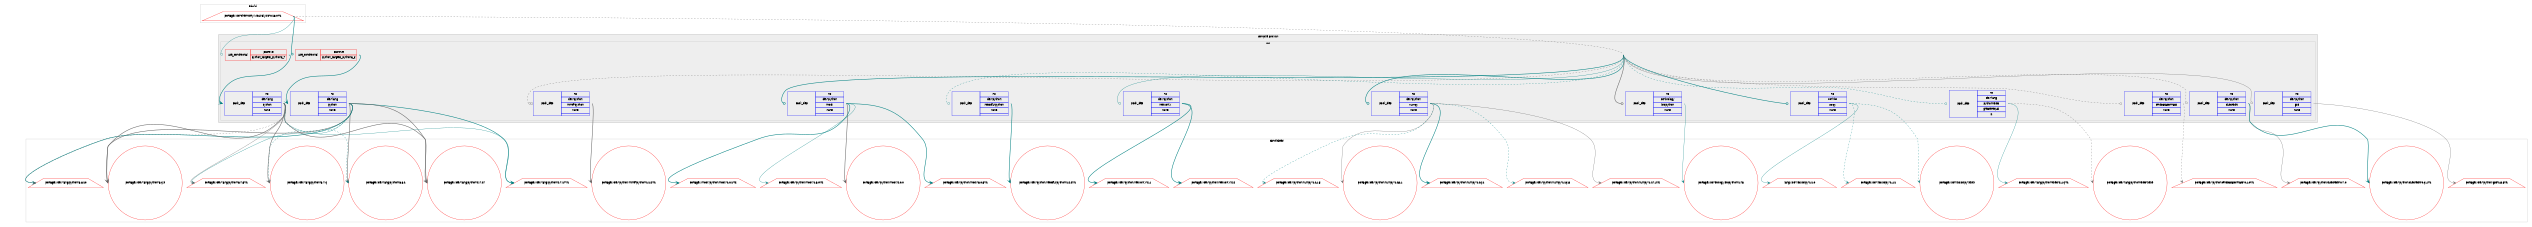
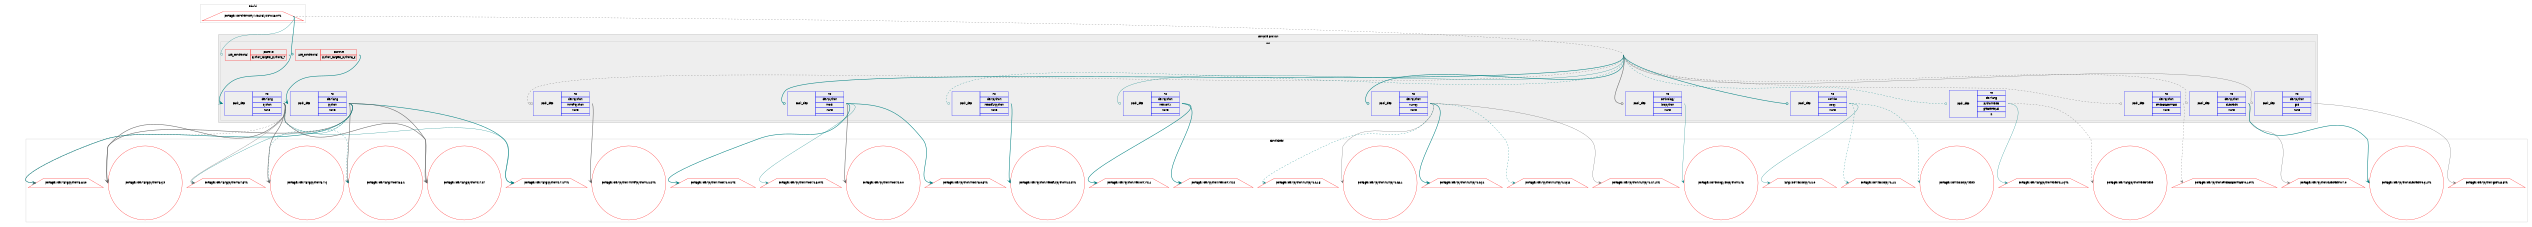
(386, 183) -> (386, 183)
(713, 183) -> (713, 183)
